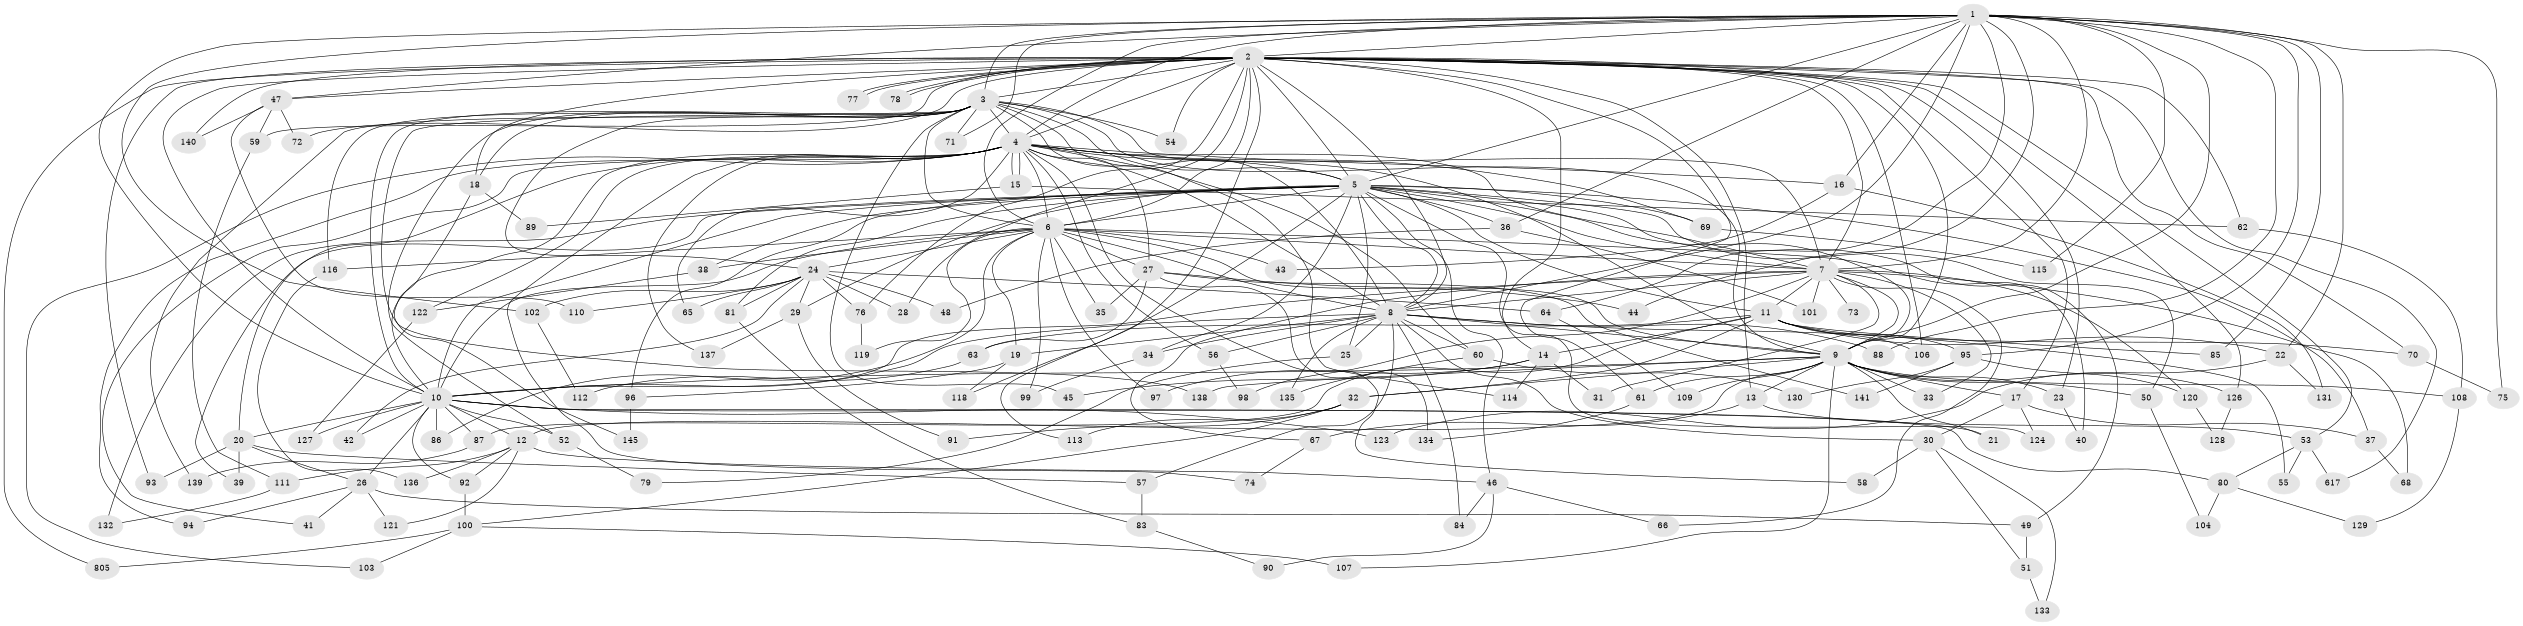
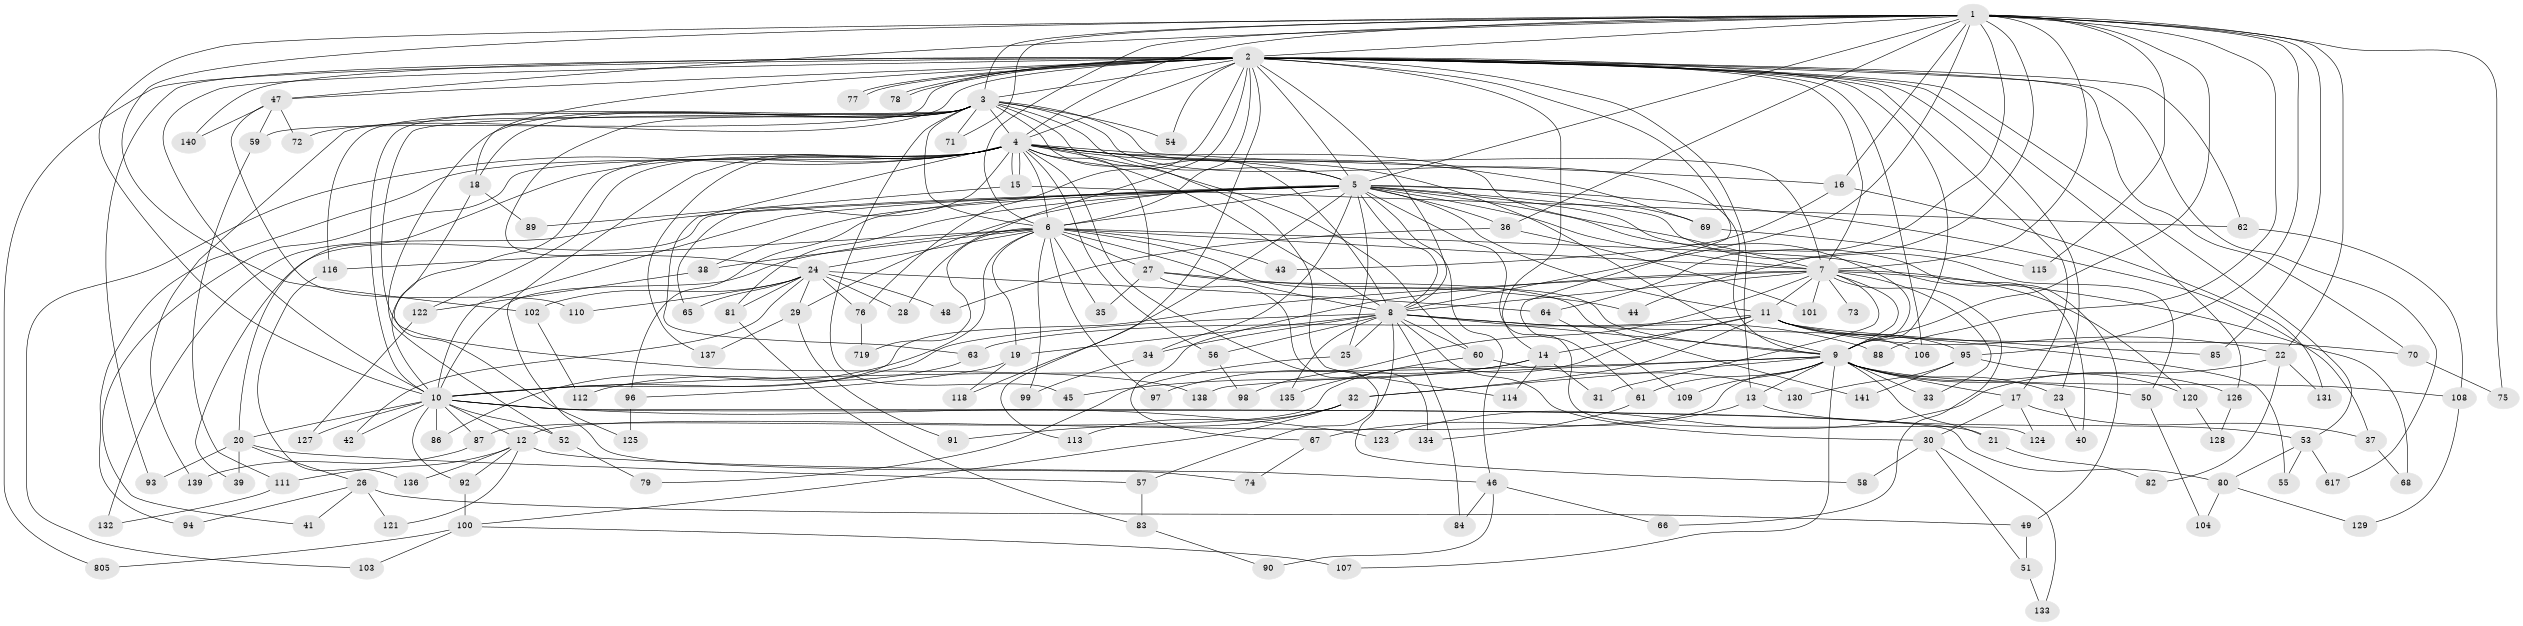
(1080, 340) -> (688, 226)
(862, 356) -> (862, 356)
(399, 441) -> none
(631, 441) -> (631, 441)
none -> (2151, 483)
